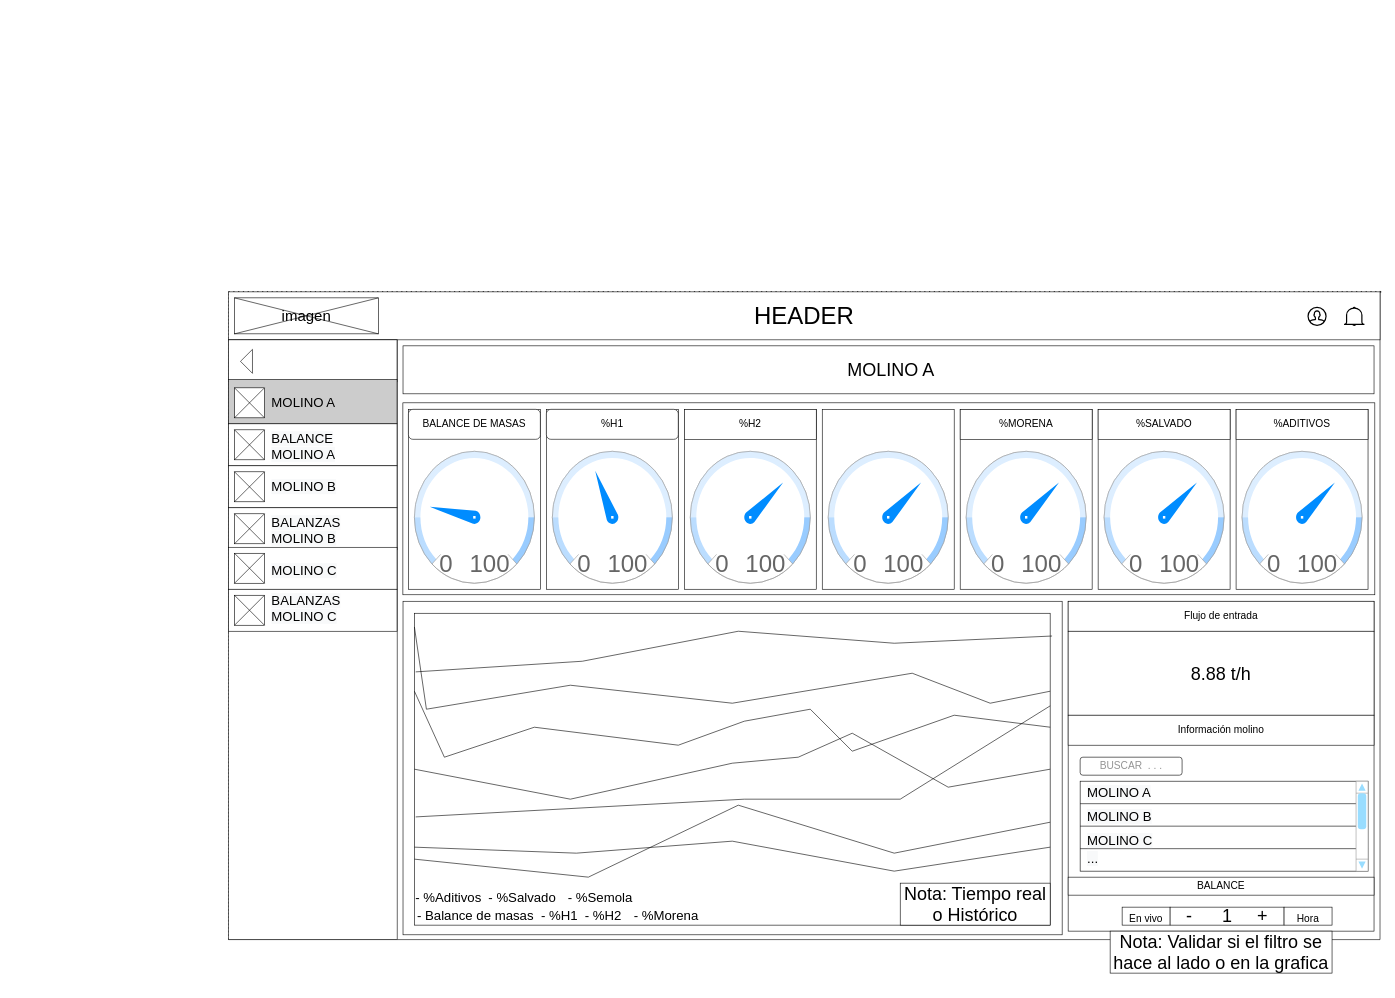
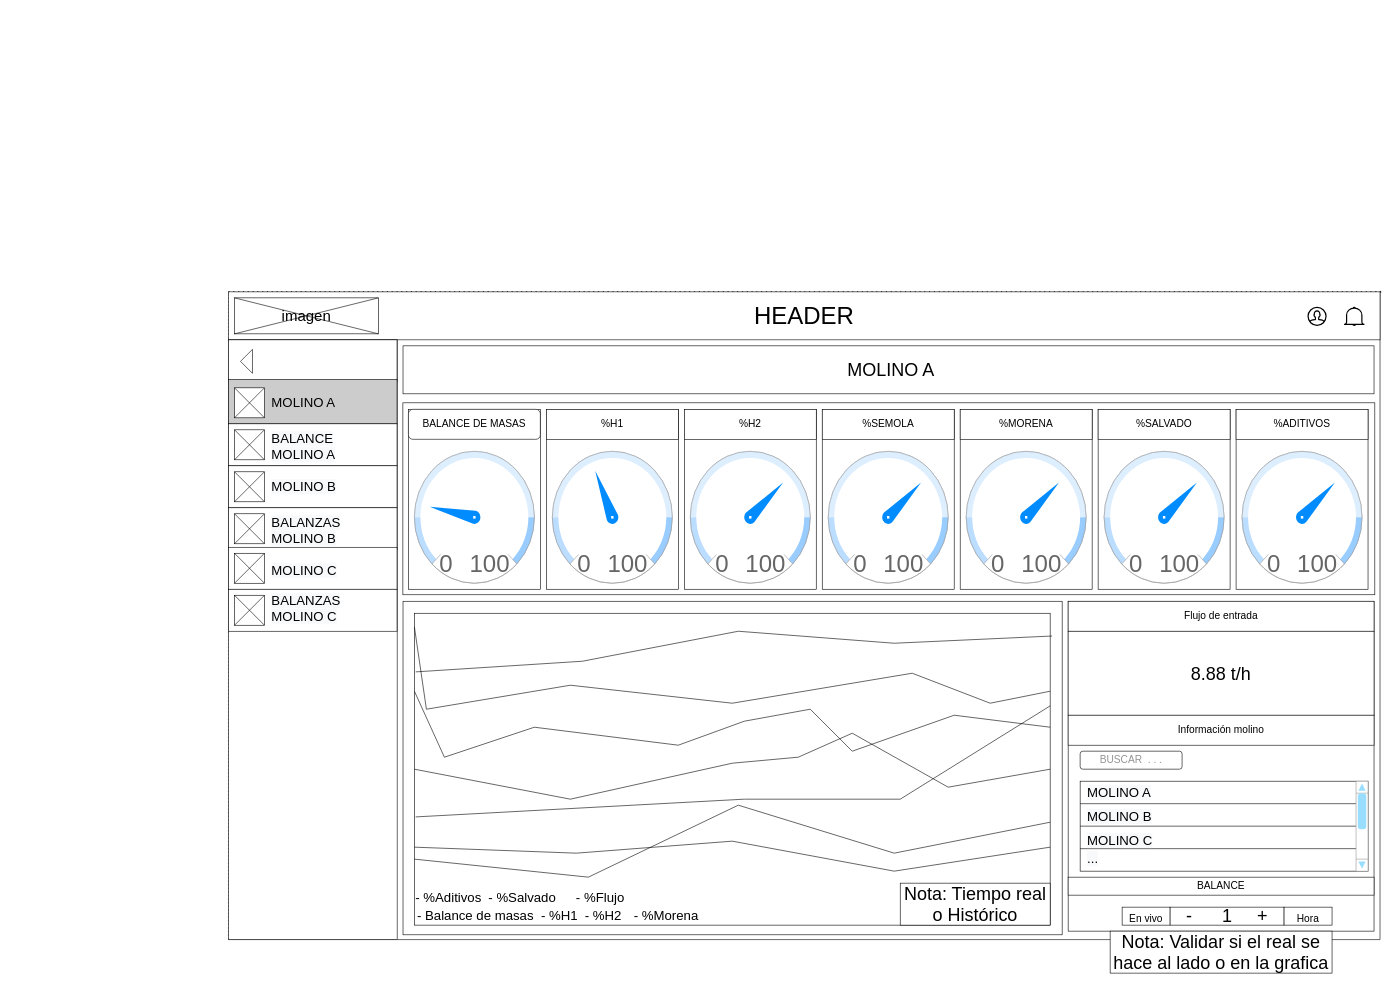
(612, 425) -> (612, 425)
none -> (888, 425)
(1131, 767) -> (1131, 761)
(600, 899) -> (600, 899)
(1221, 953) -> (1221, 953)
